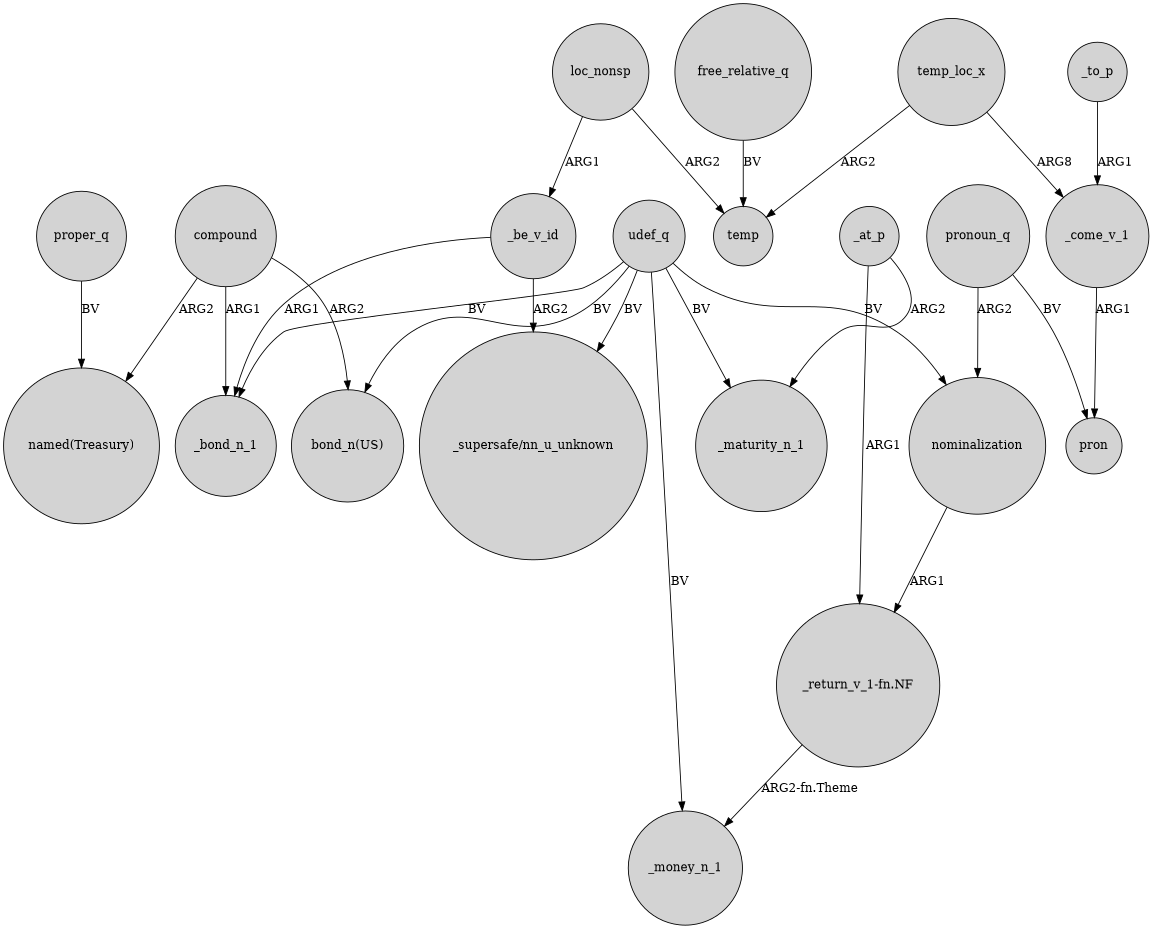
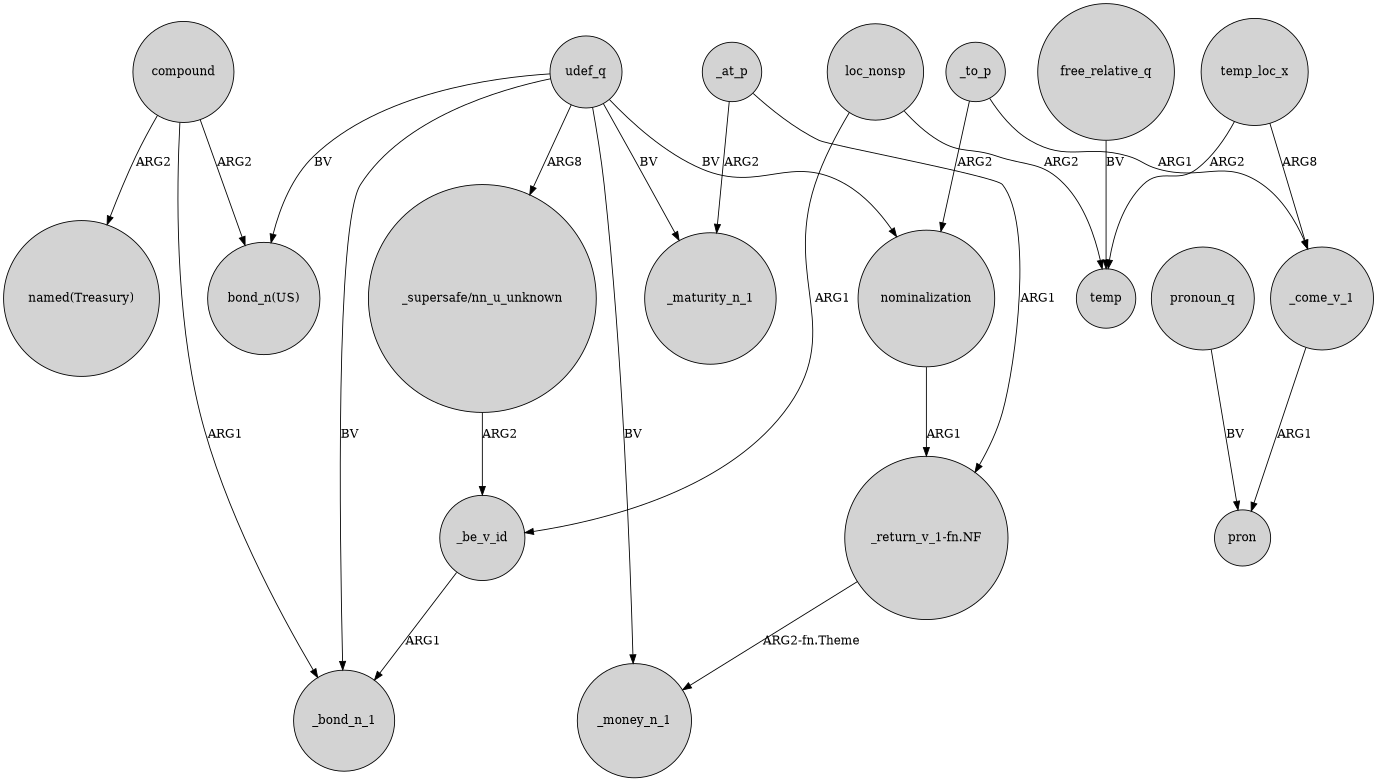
(82, 236) -> none
(533, 302) -> (482, 450)
(633, 310) -> (565, 162)
(978, 328) -> (956, 162)
